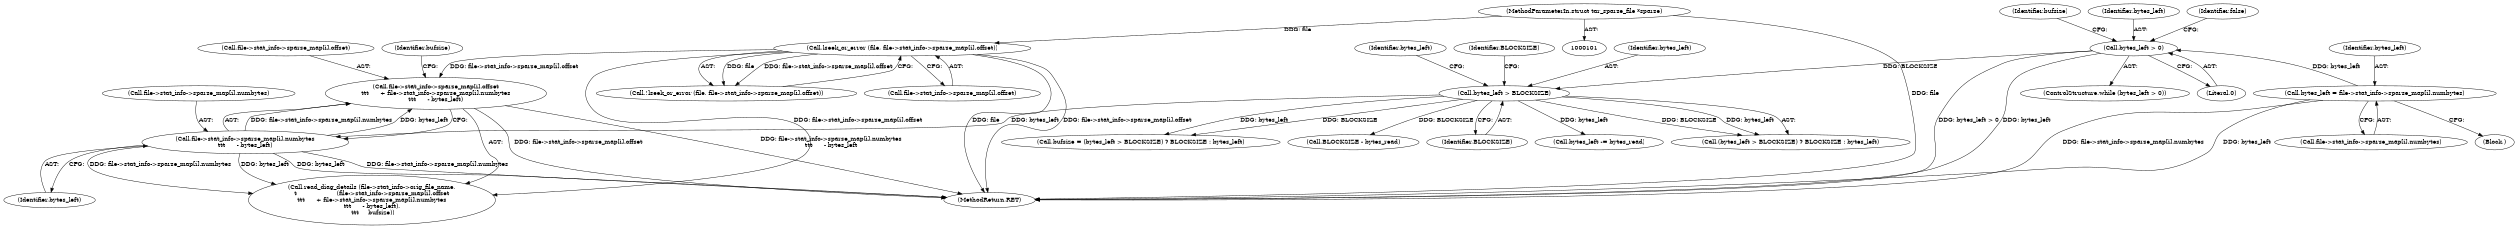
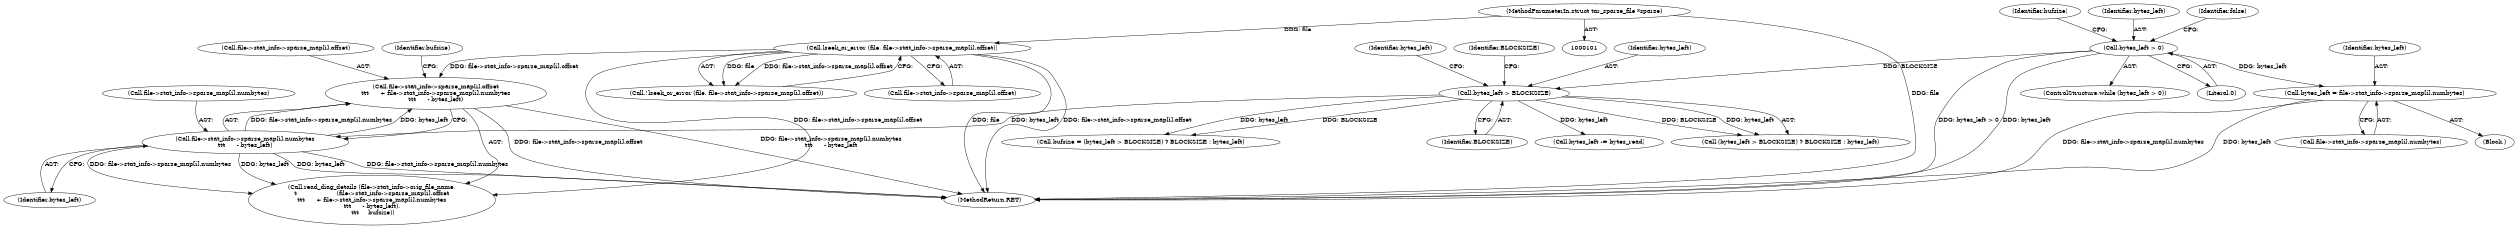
(2271, 60) -> (2243, 71)
(2458, 120) -> (2458, 120)
(1353, 142) -> none
